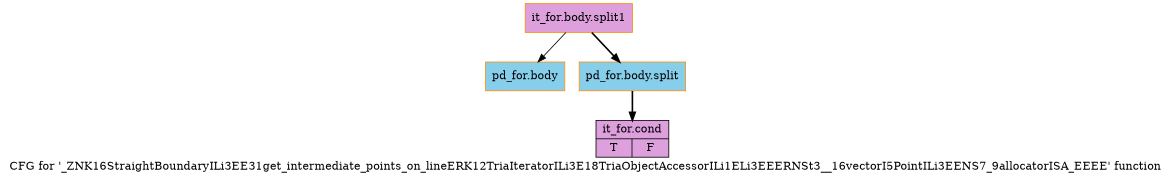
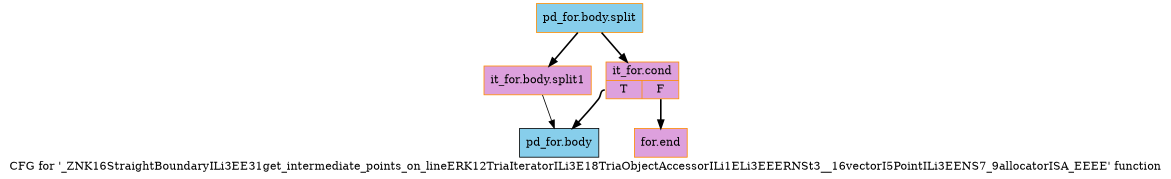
(603, 44) -> (566, 46)
(525, 76) -> (559, 143)
none -> (592, 106)
(632, 139) -> (642, 80)
none -> (661, 143)
